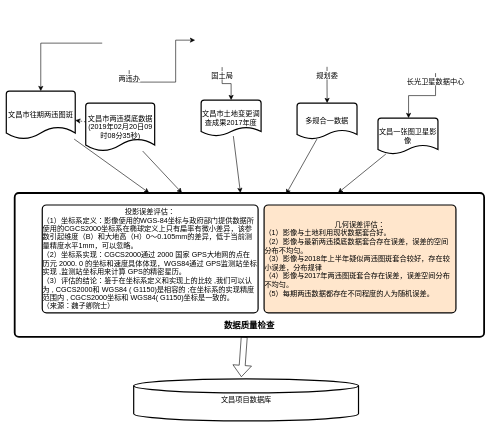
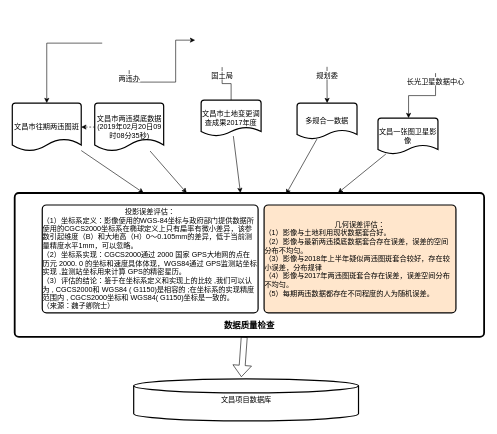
(231, 94) -> (231, 96)
(41, 115) -> (47, 127)
(120, 127) -> (129, 127)
